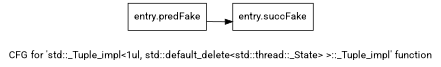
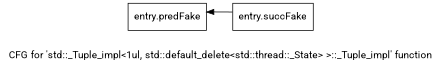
(216, 22) -> (223, 12)
